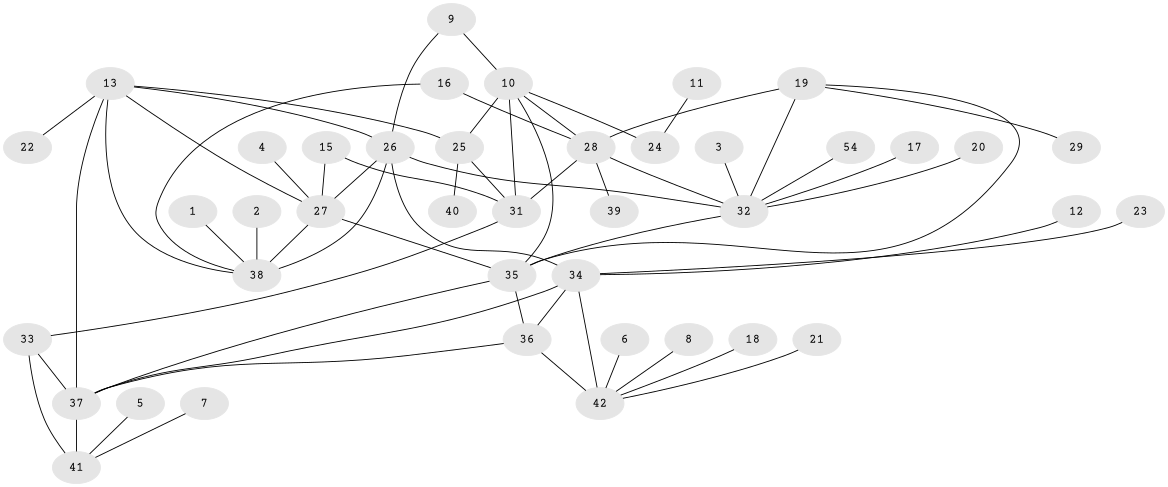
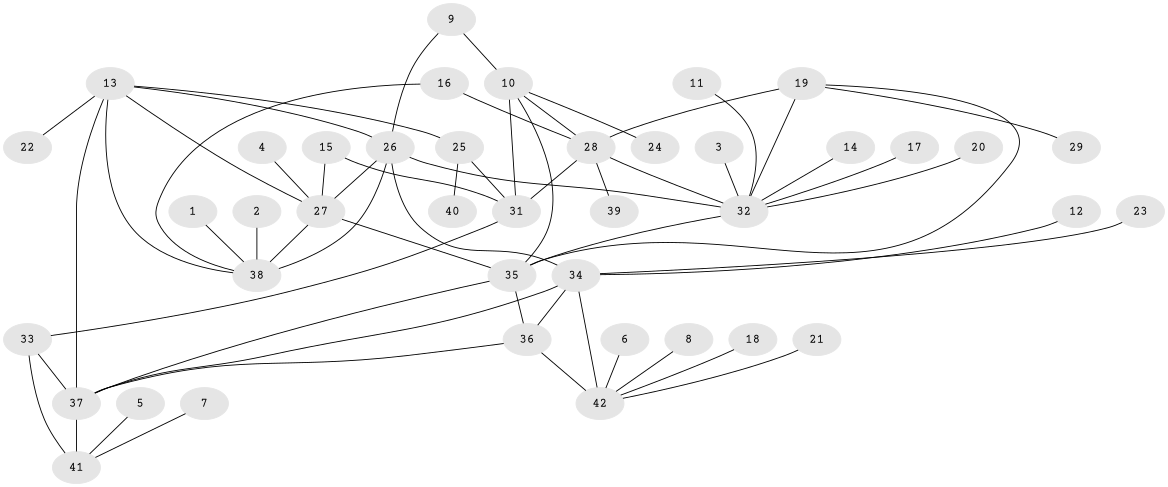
(484, 116) -> none
(672, 122) -> (753, 138)
(851, 148) -> (851, 148)
